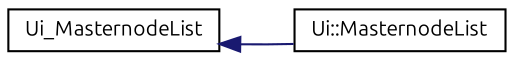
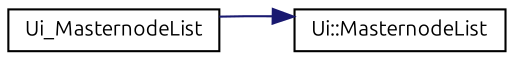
(267, 44) -> (246, 16)
